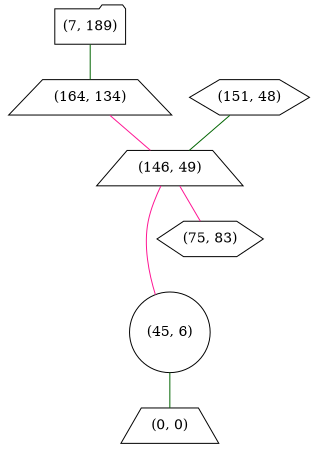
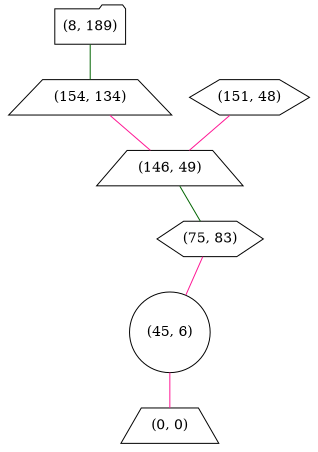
(90, 27) -> (90, 27)
(90, 97) -> (90, 97)
(210, 133) -> (210, 133)
(190, 204) -> (190, 204)
(146, 240) -> (194, 276)
(170, 390) -> (170, 390)
